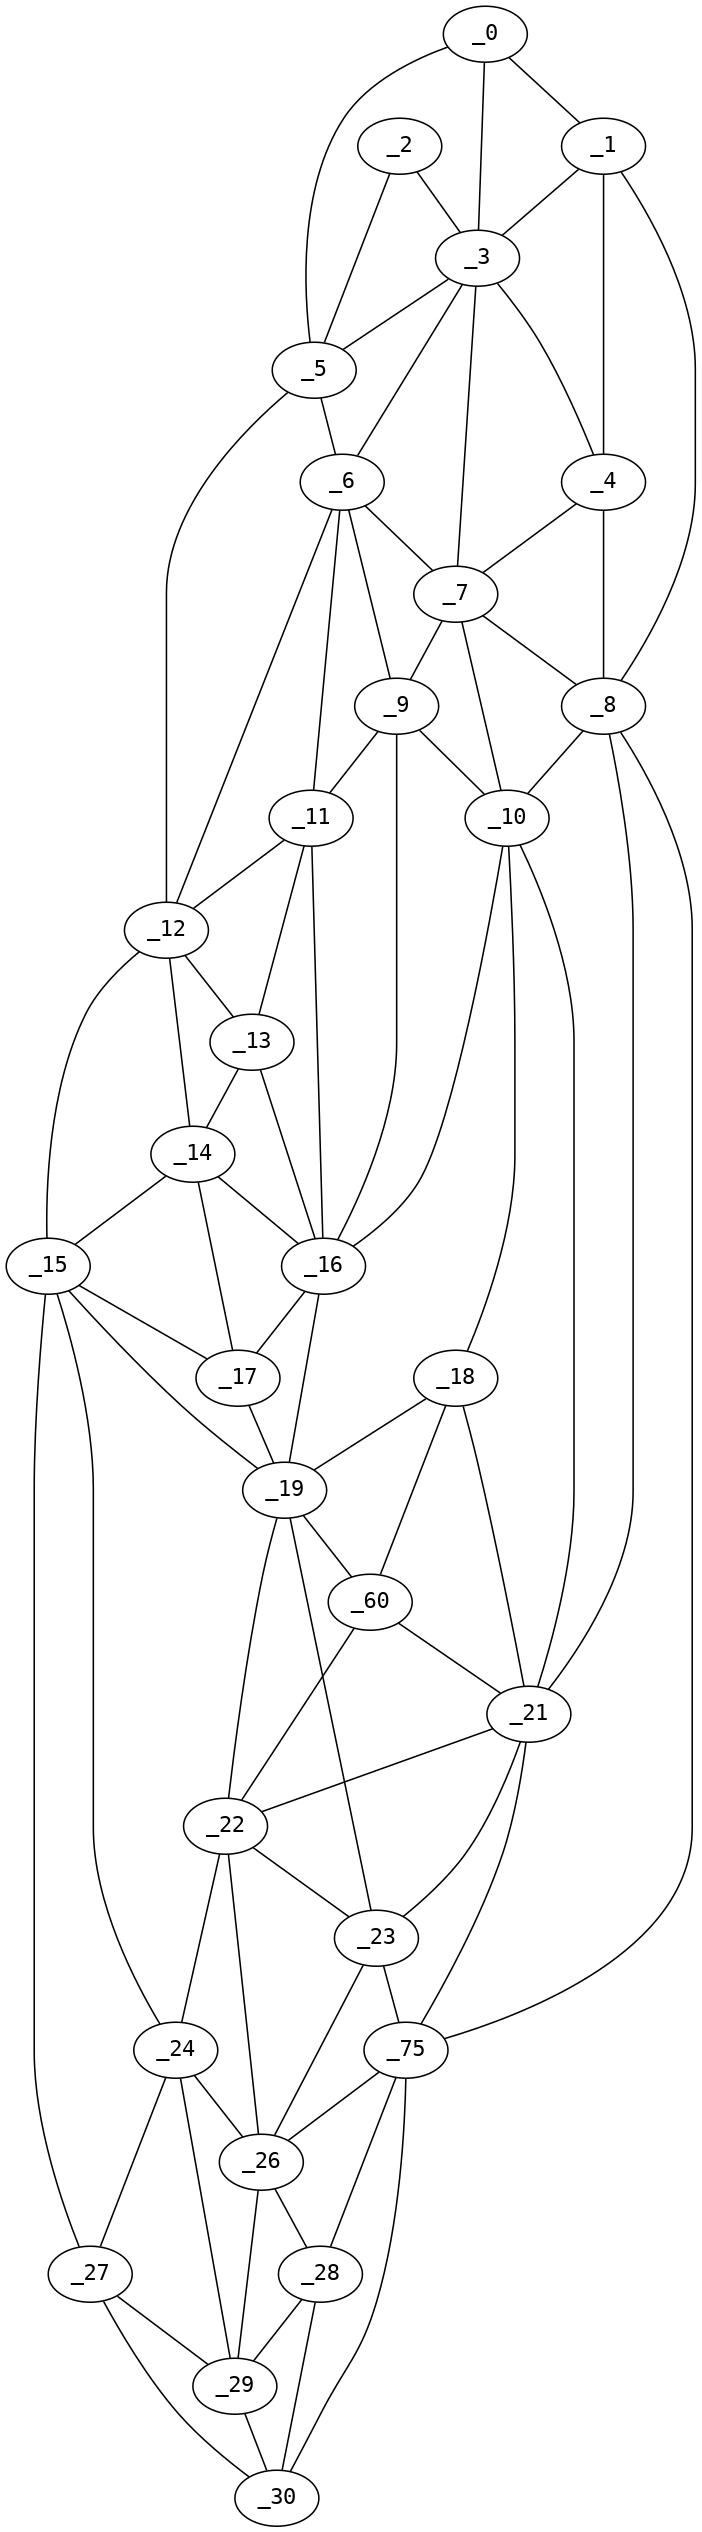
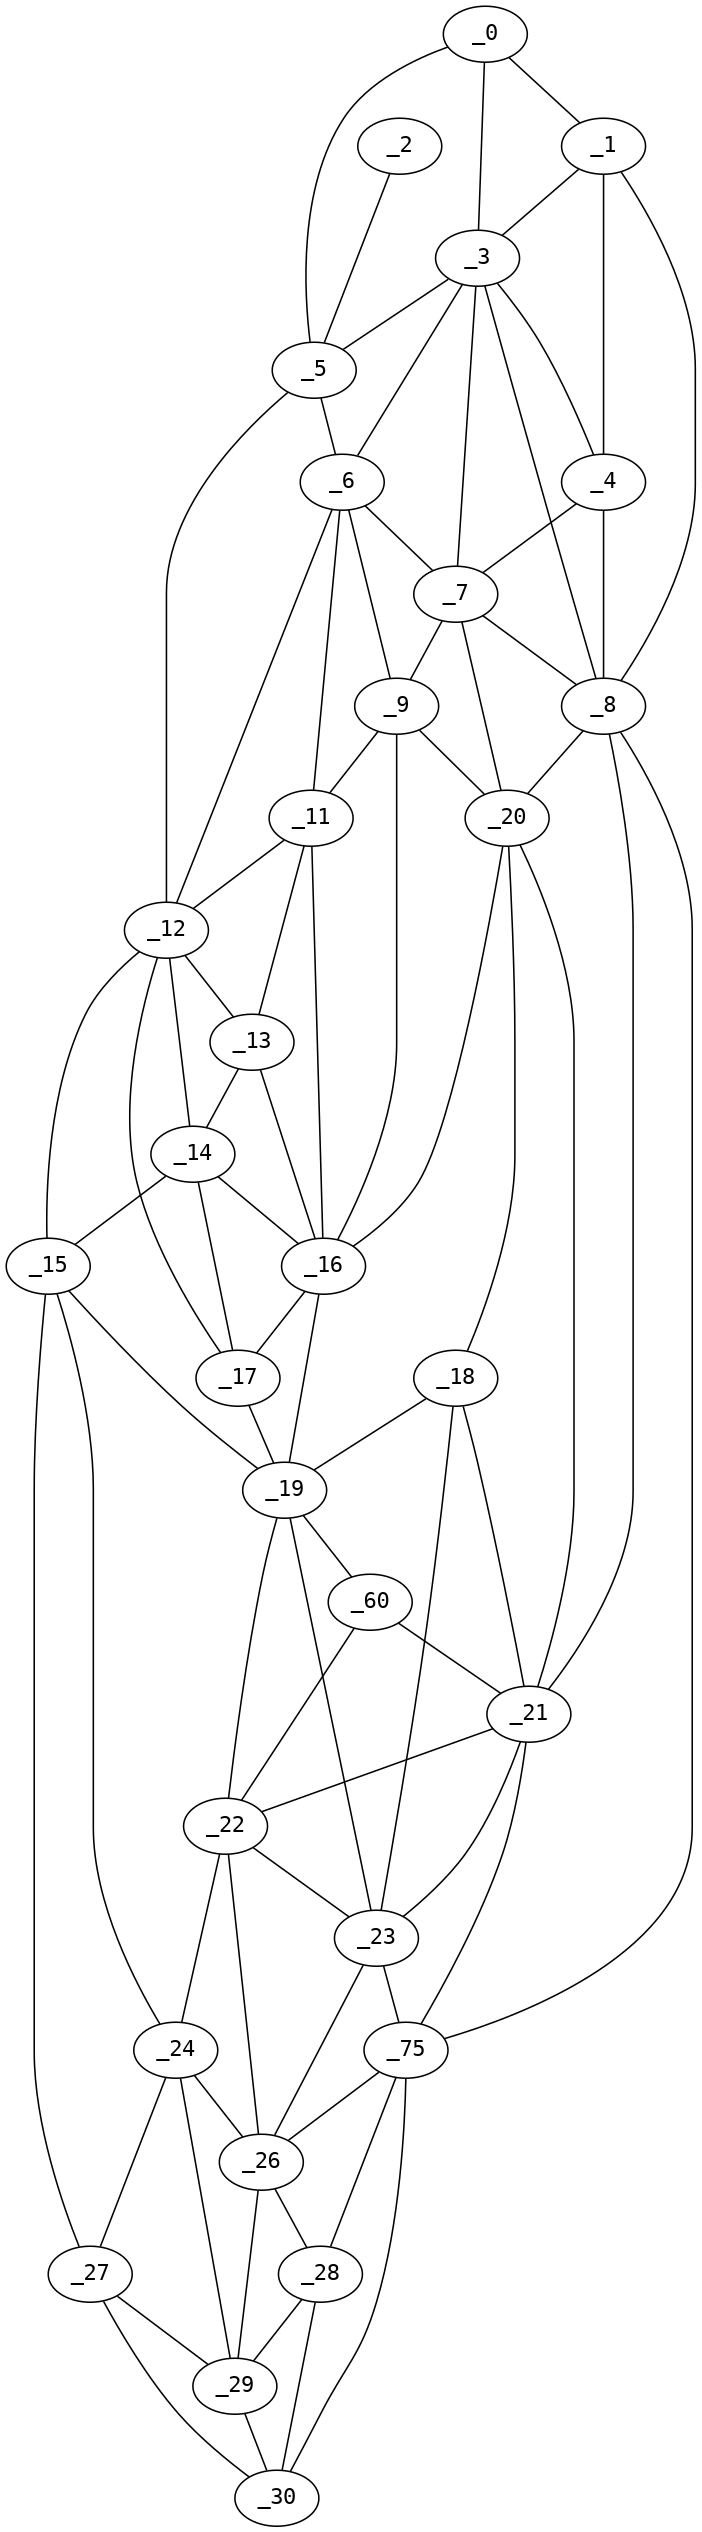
(439, 202) -> (540, 482)
(507, 818) -> (507, 818)
(143, 1322) -> (134, 1164)
(413, 1490) -> (422, 1659)
